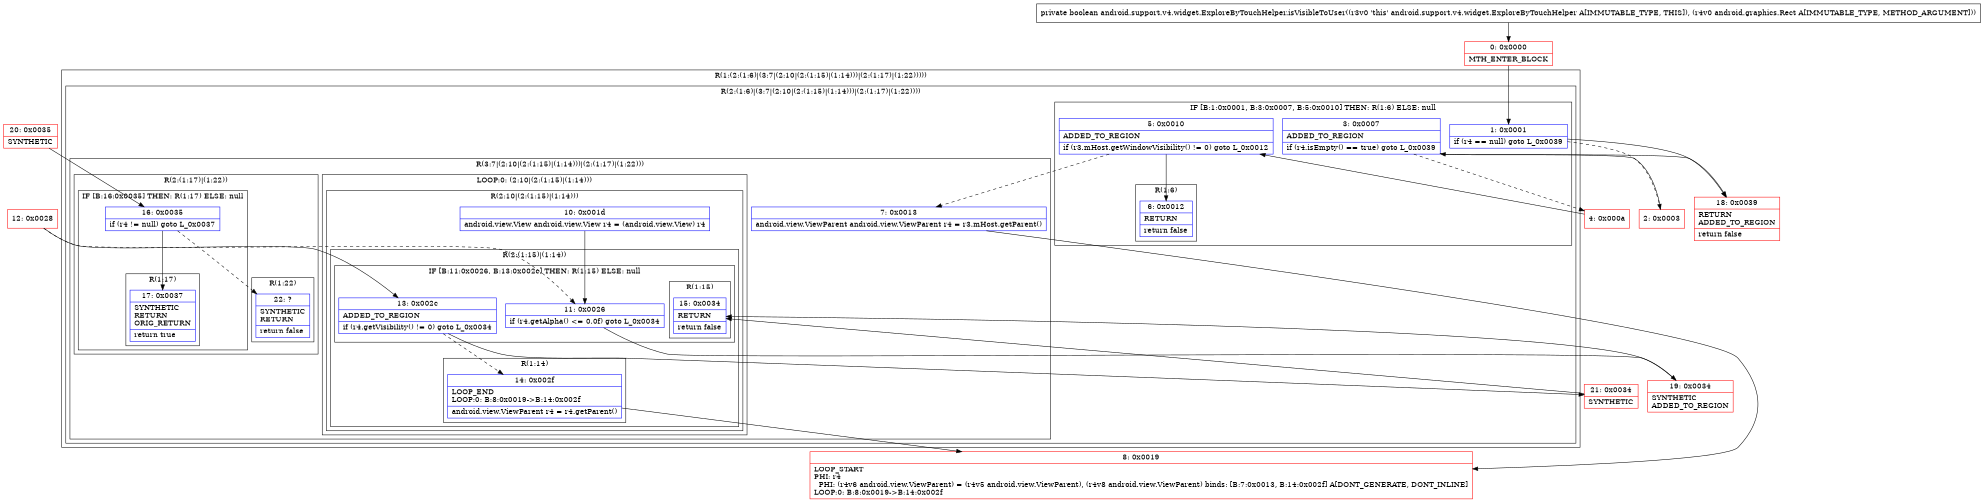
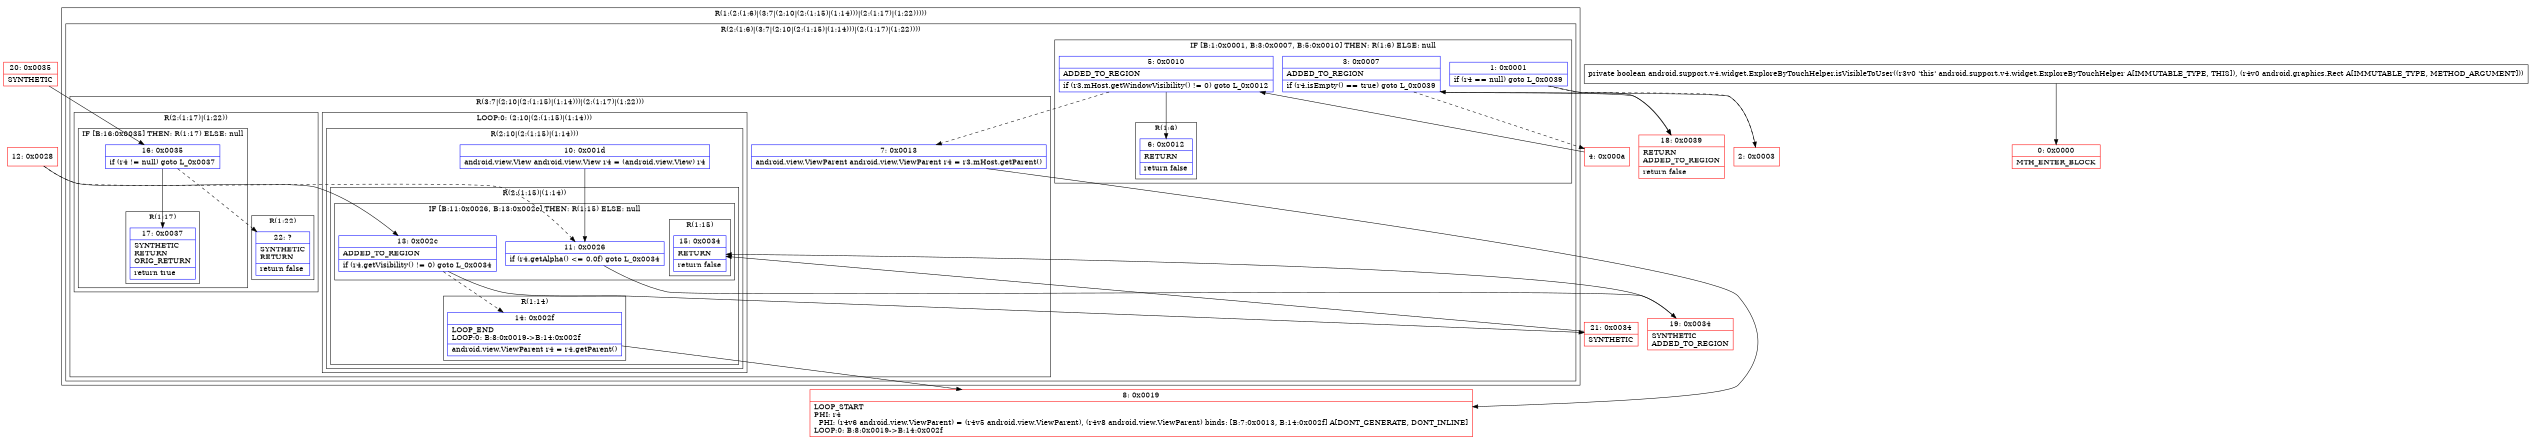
(1509, 92) -> none
